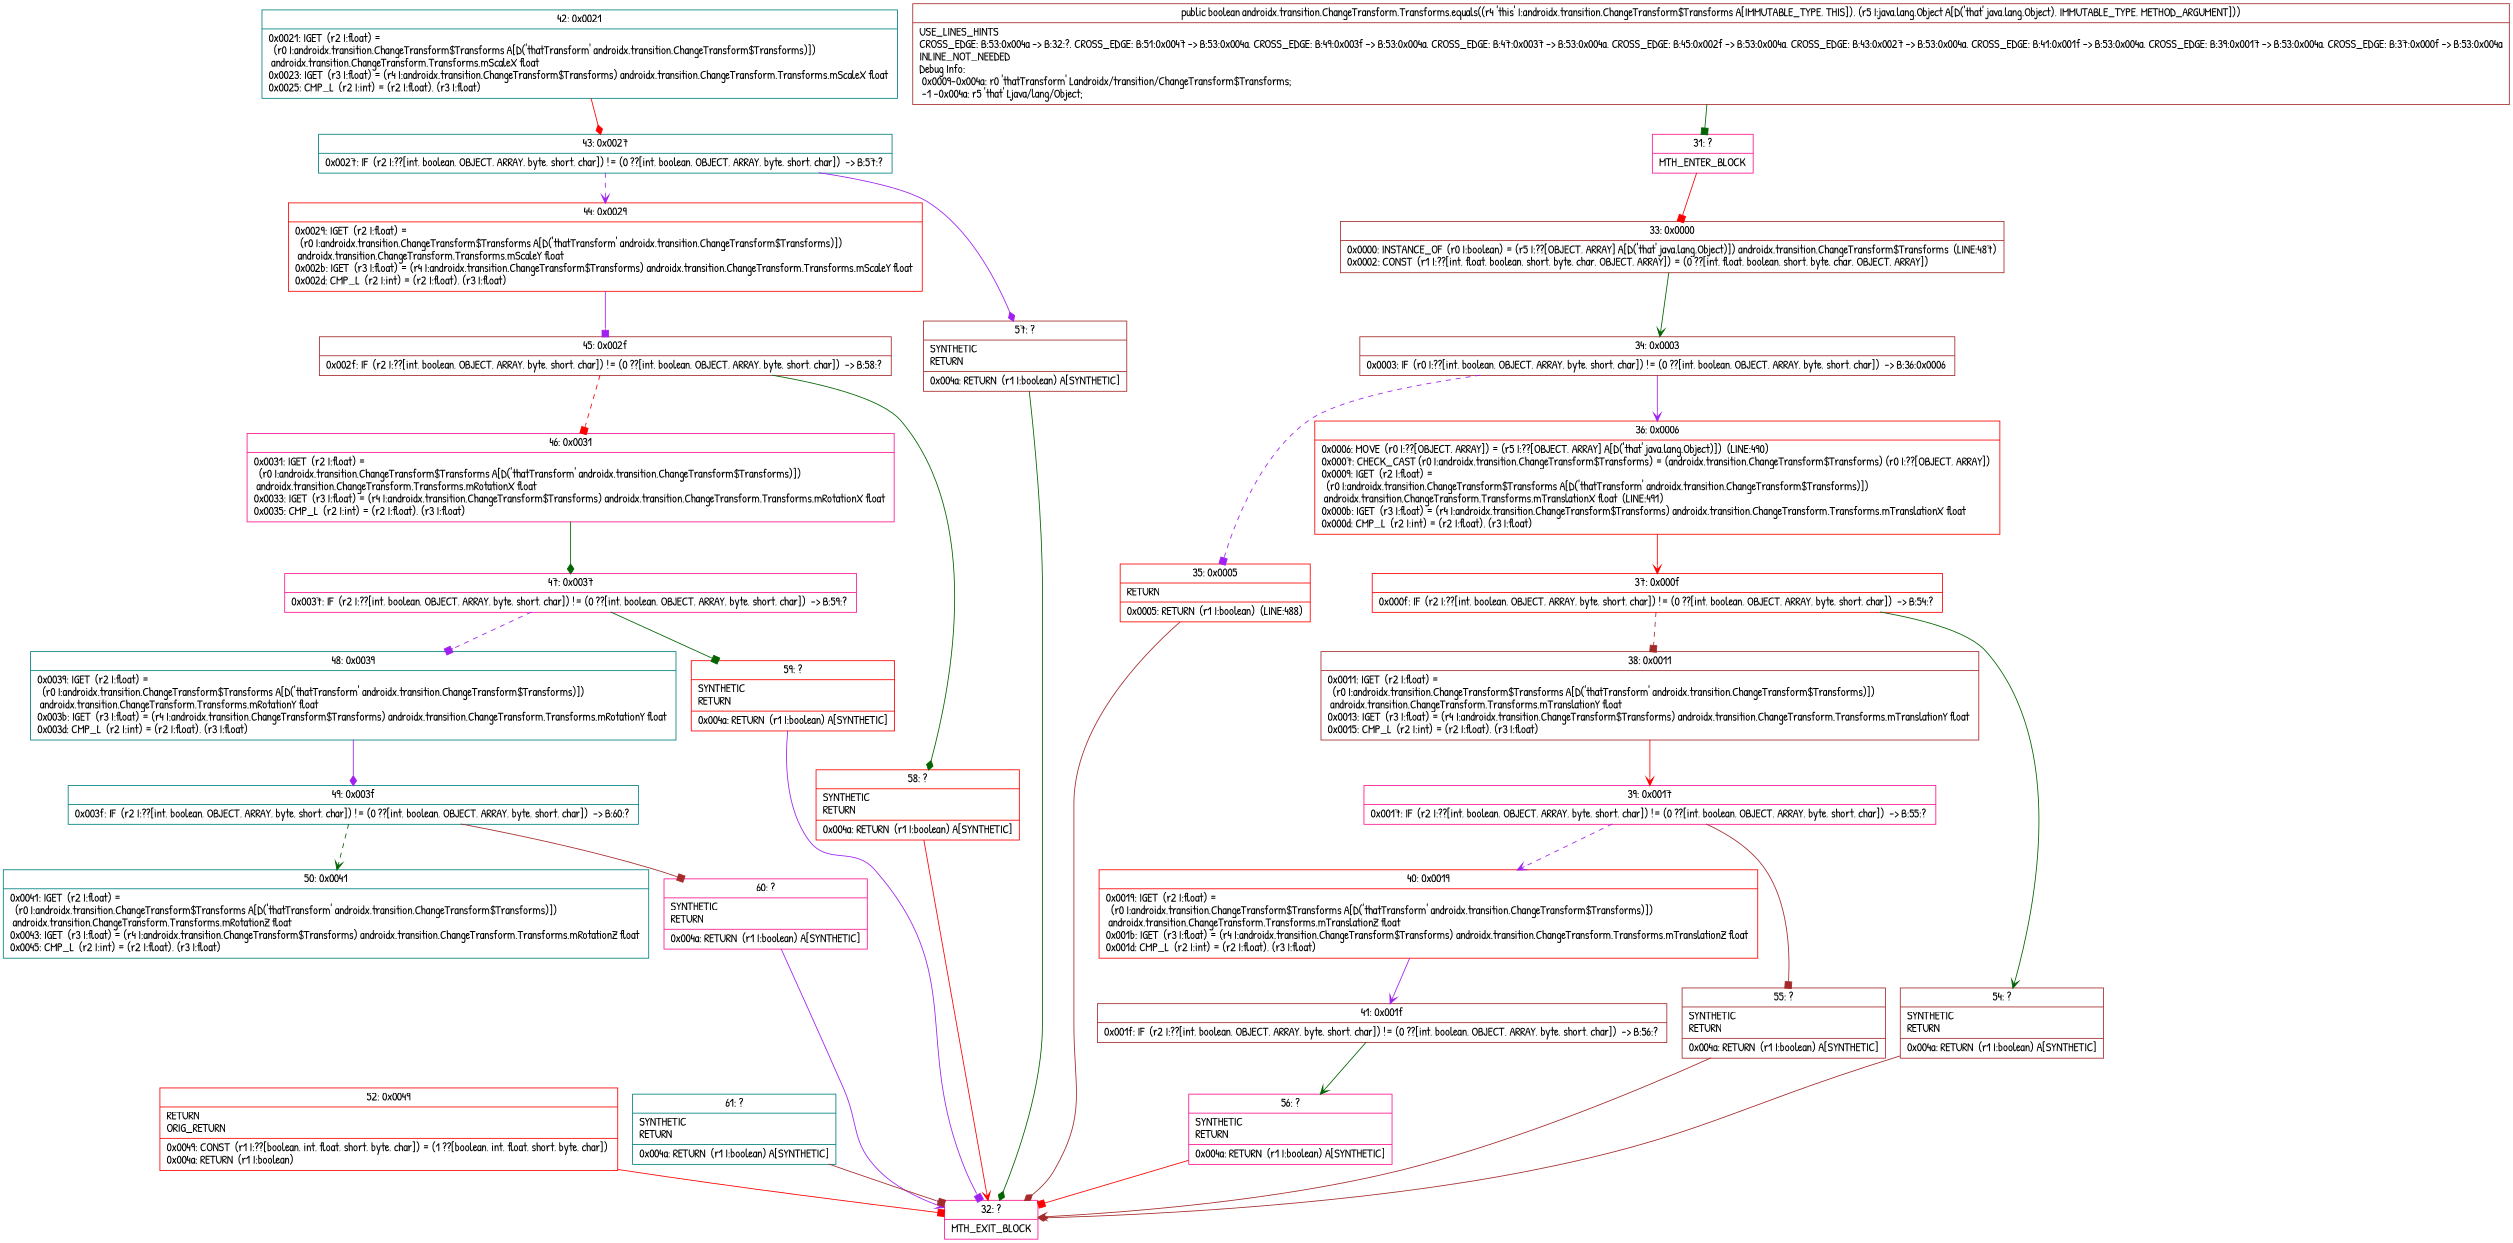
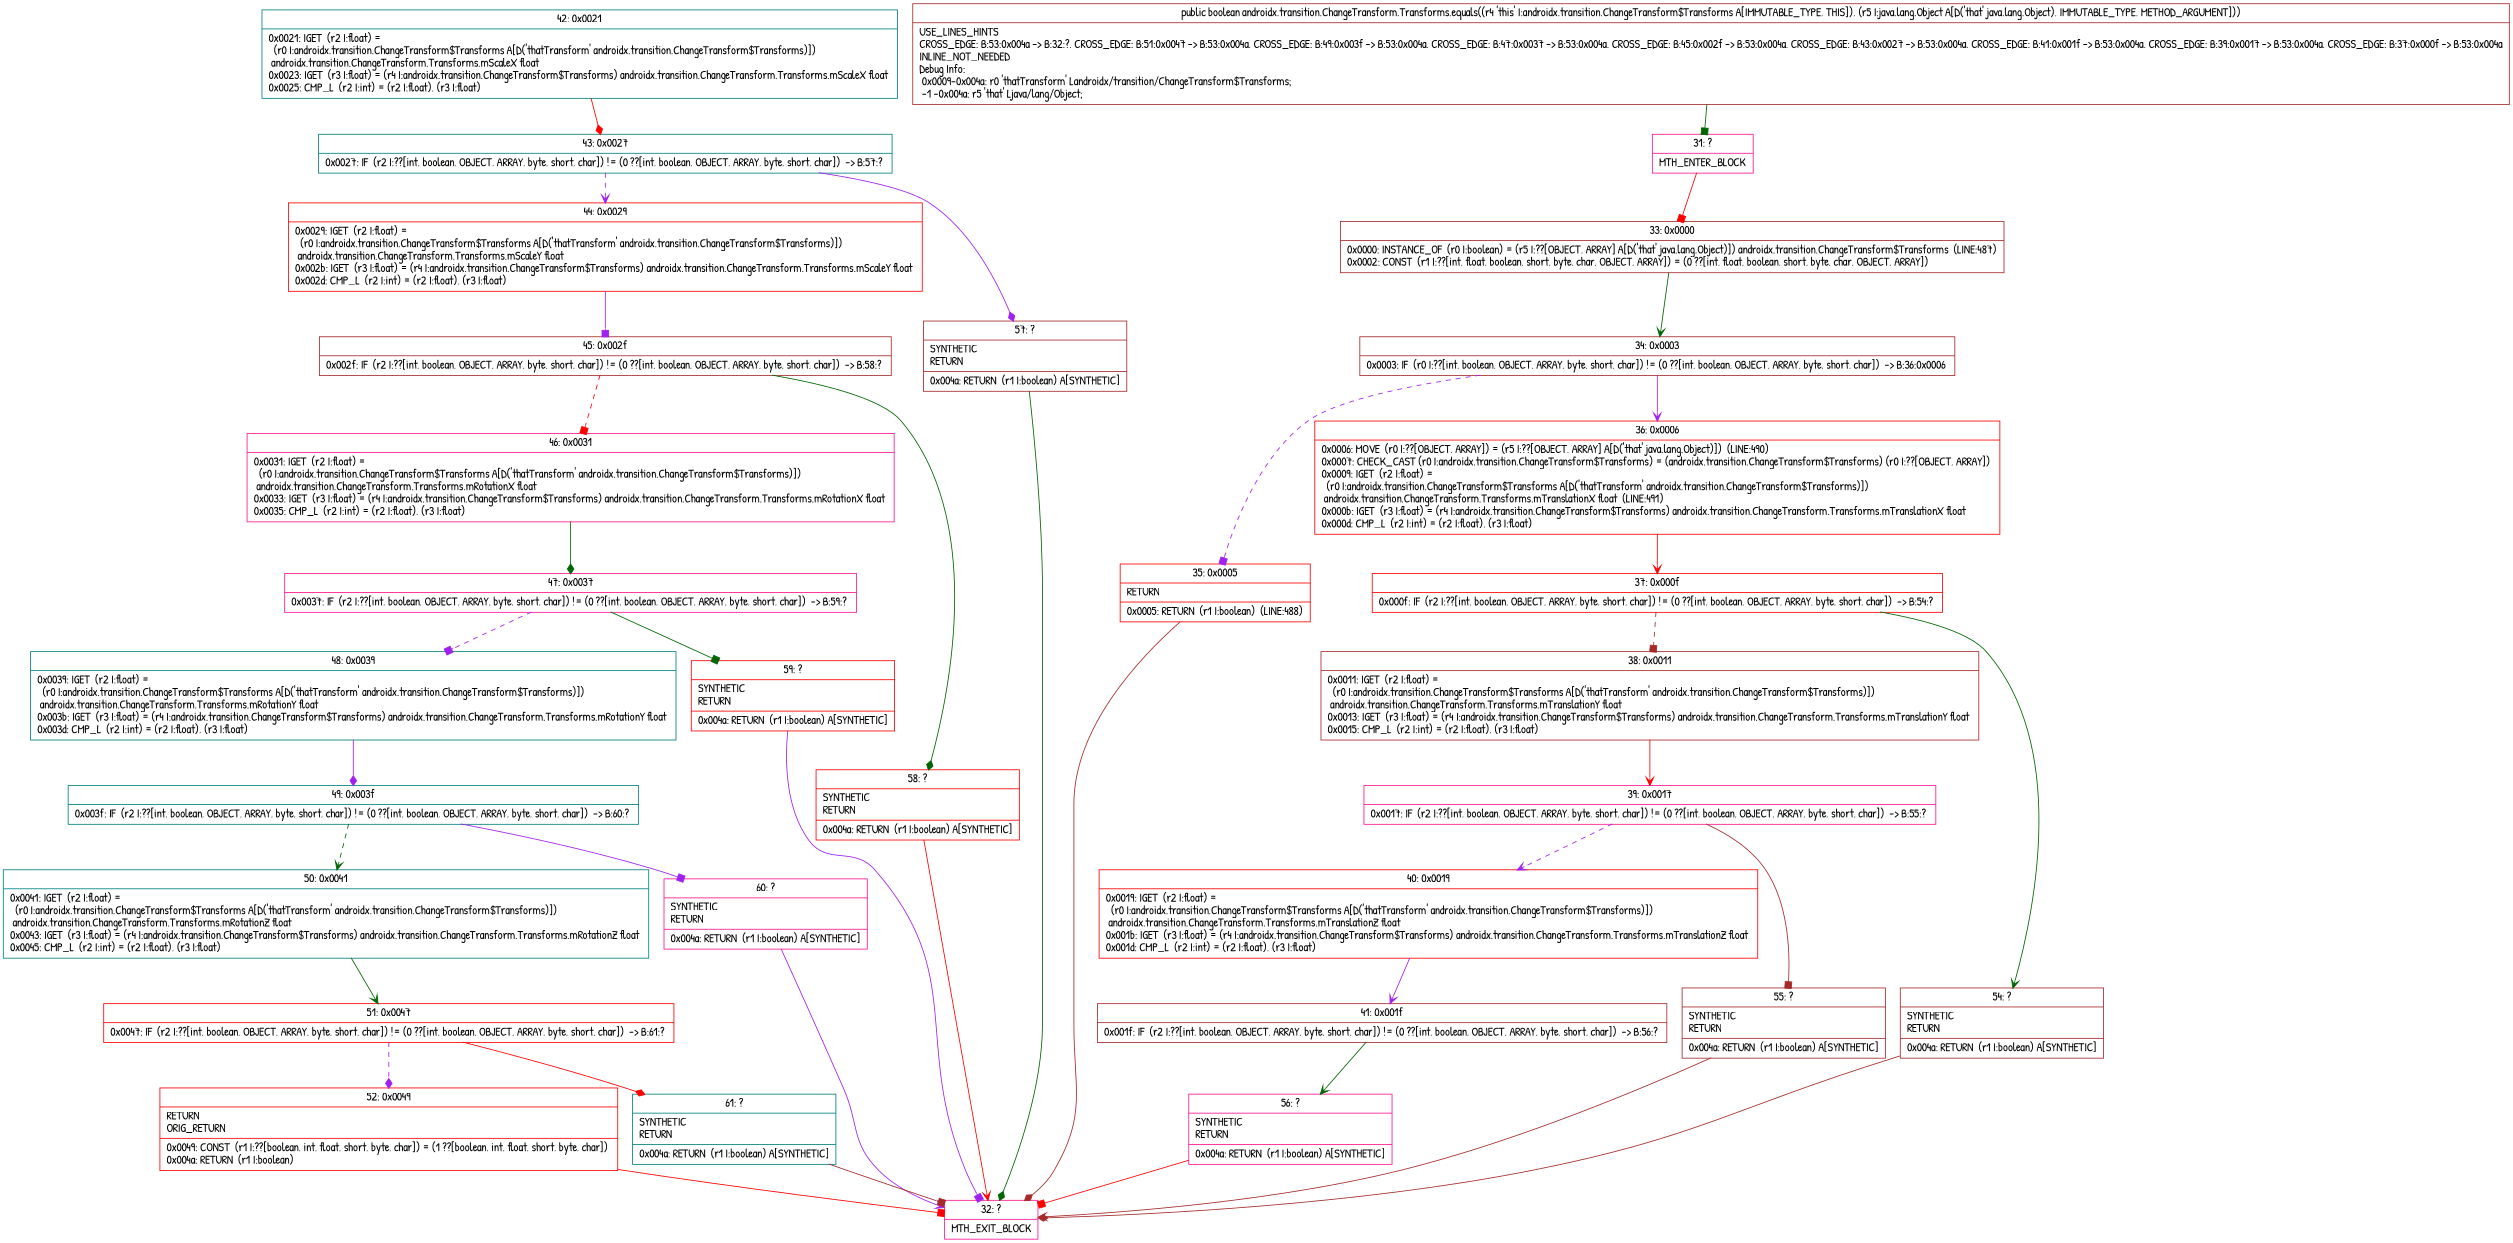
(569, 847) -> (569, 847)
none -> (389, 1023)
